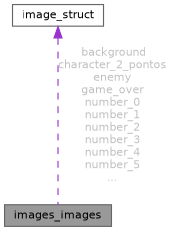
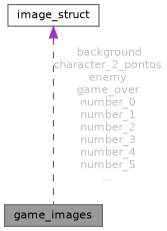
(58, 216) -> (53, 216)
